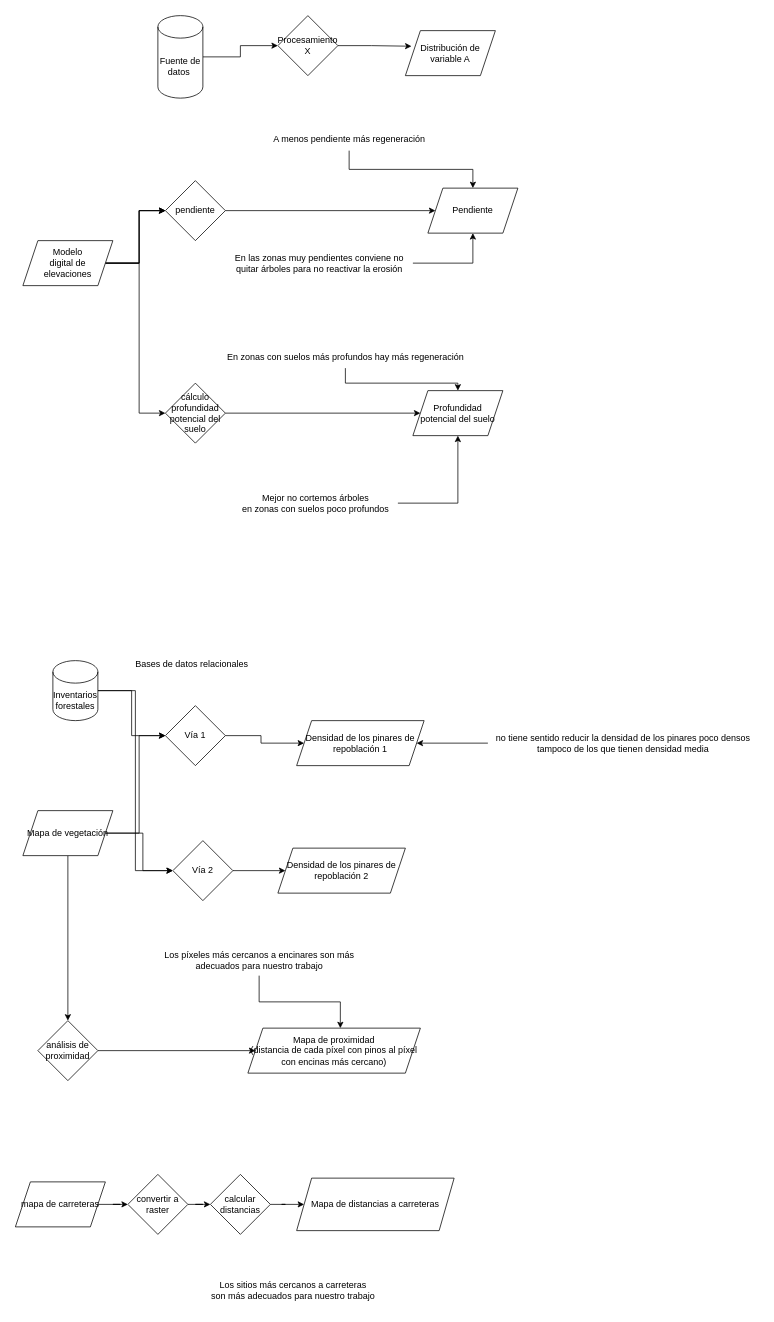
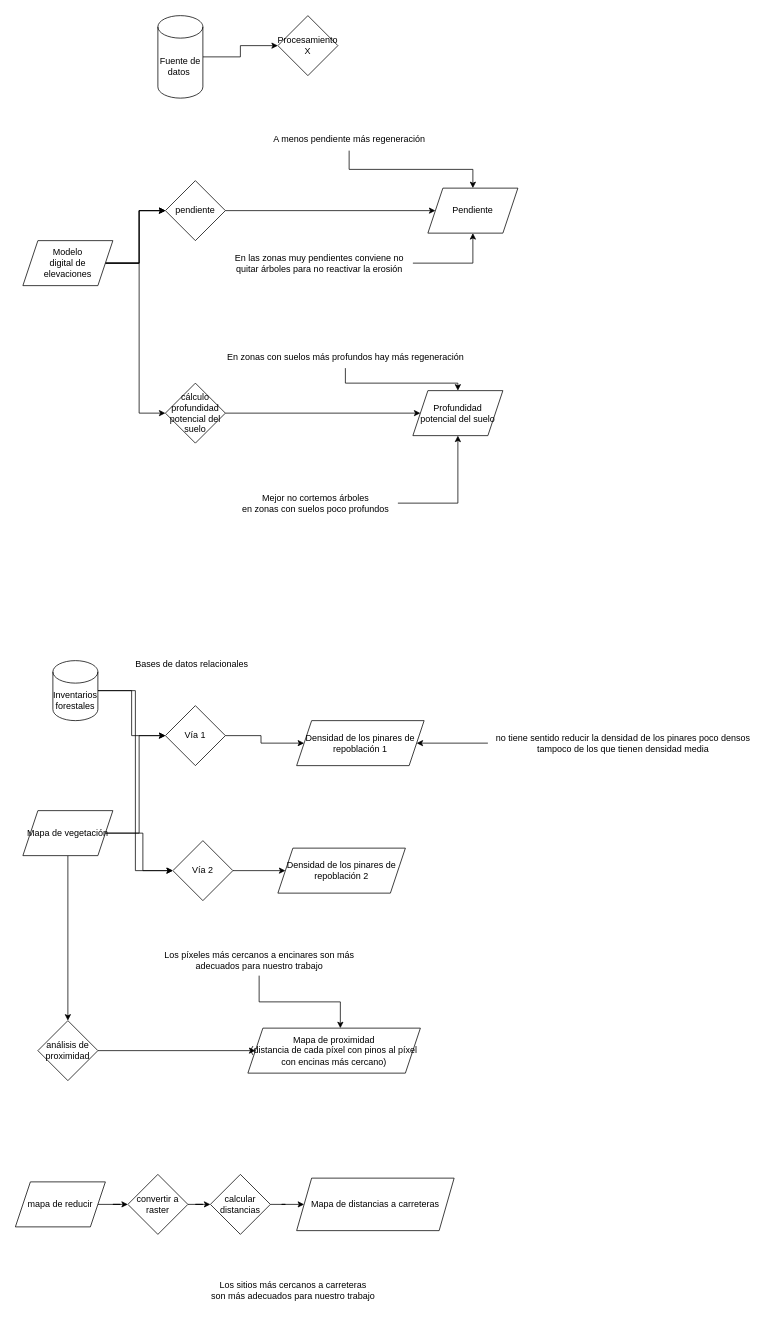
(362, 45) -> none
(450, 53) -> none
(60, 1204) -> (60, 1204)
